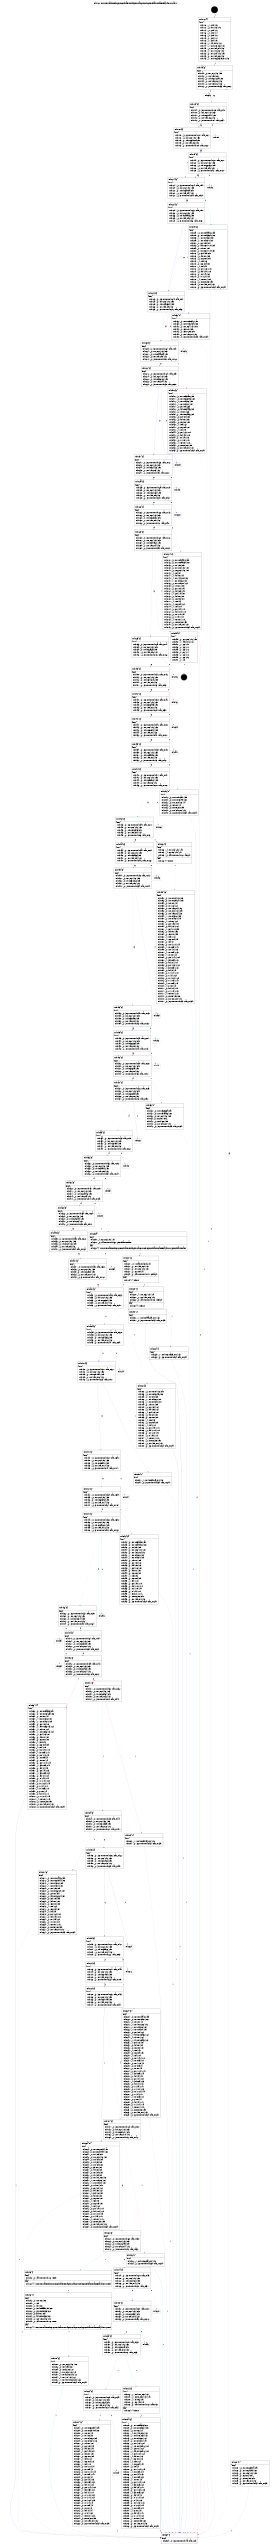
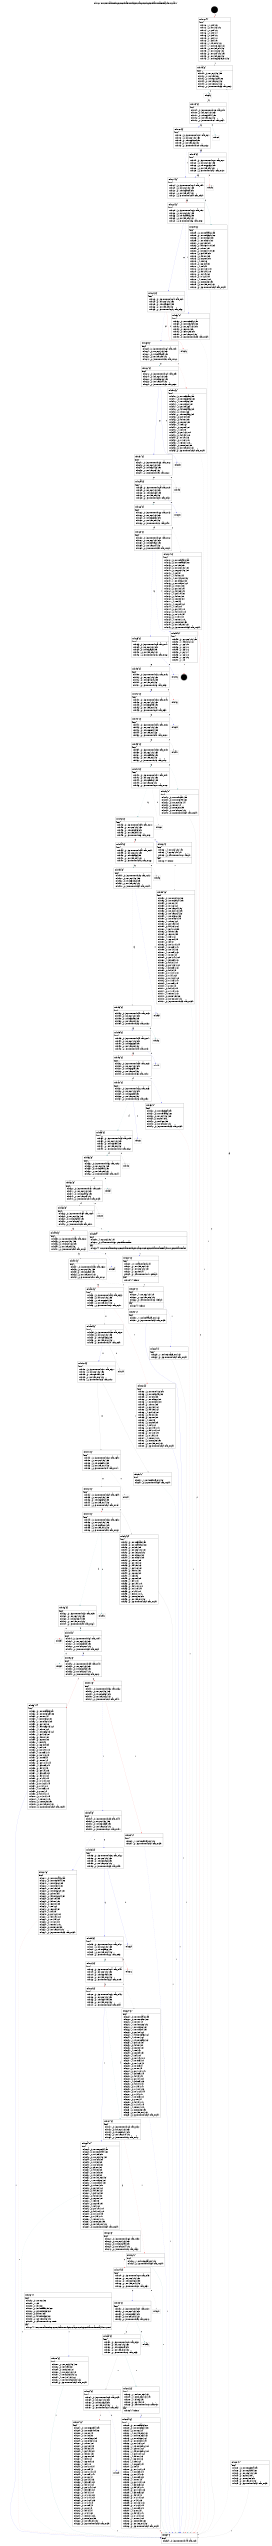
(213, 95) -> (208, 100)
(68, 2278) -> none
